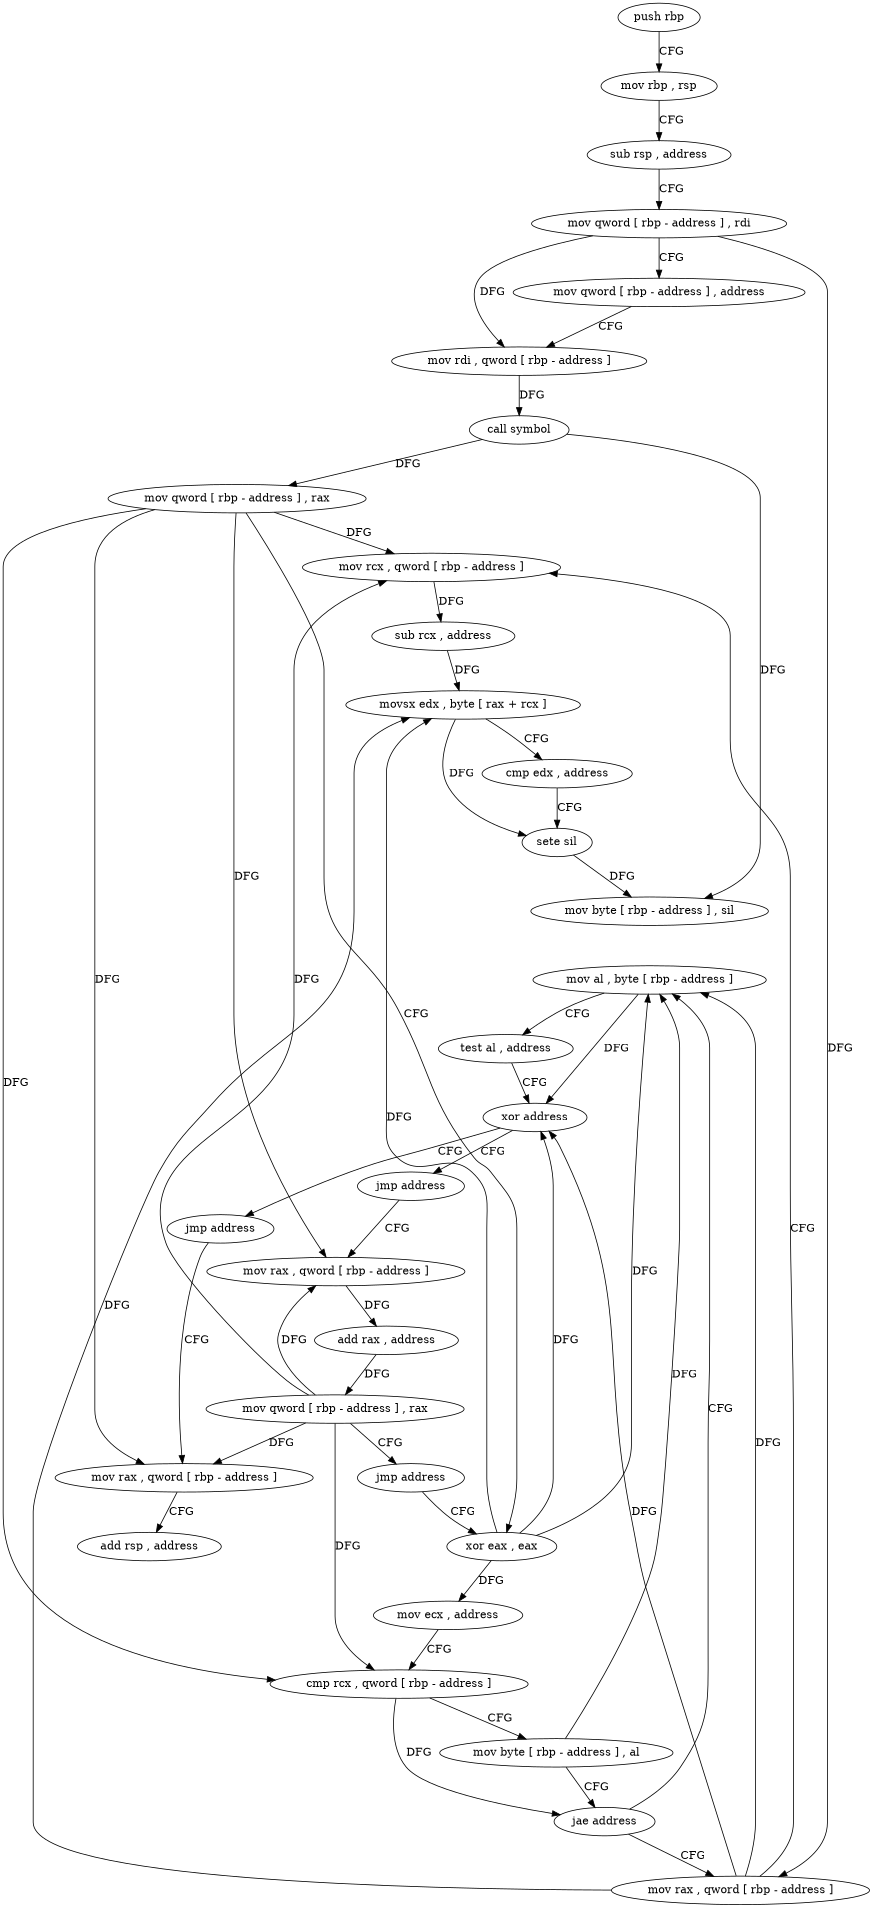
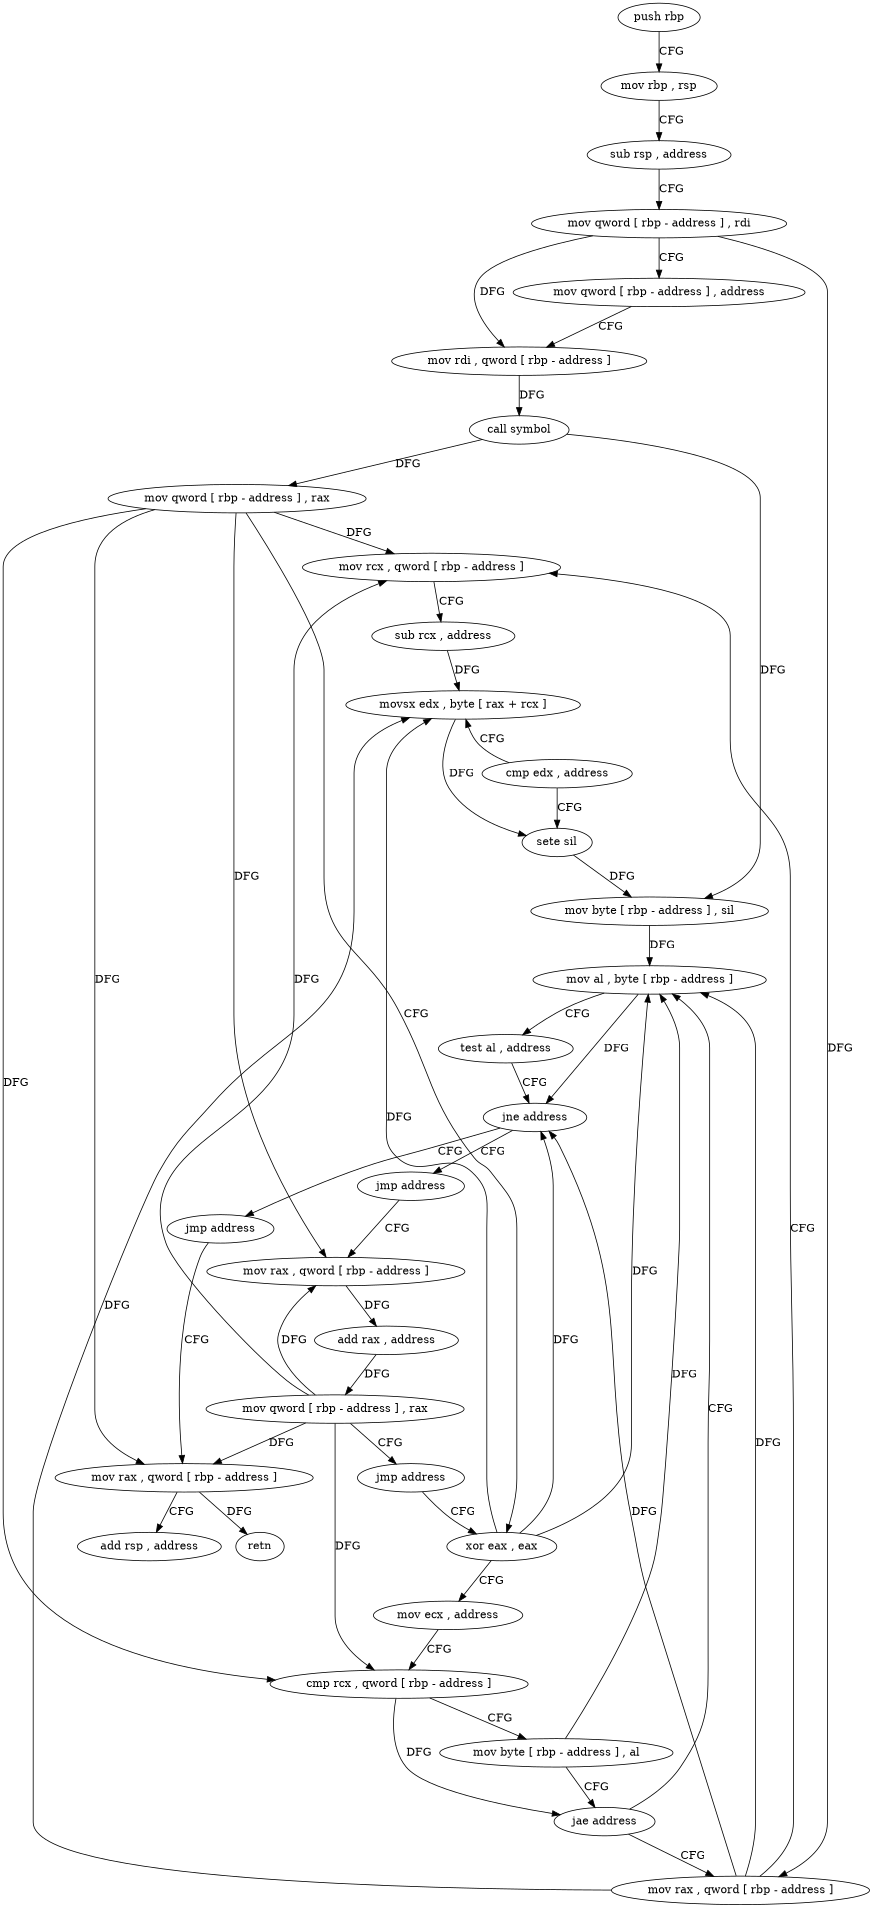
(452, 602) -> (452, 602)
(512, 736) -> (485, 749)
none -> (650, 942)
(535, 1117) -> (535, 1117)
none -> (260, 1547)
(492, 1581) -> (492, 1581)
